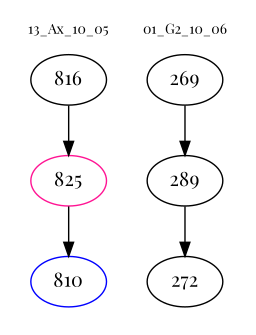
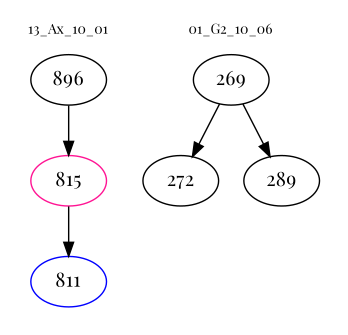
(69, 30) -> (69, 30)
(69, 80) -> (69, 80)
(69, 181) -> (69, 181)
(185, 224) -> (209, 124)
(69, 282) -> (69, 282)
